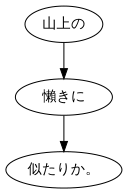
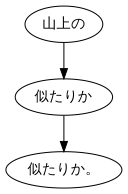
(64, 97) -> (64, 97)
